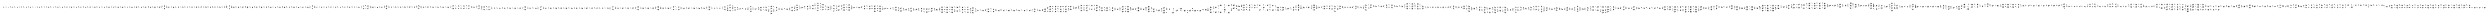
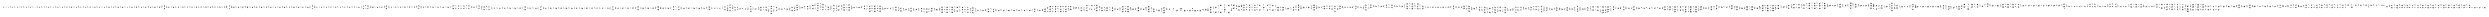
(1081, 6) -> none
none -> (1255, 10)
none -> (869, 11)
(1173, 13) -> none
